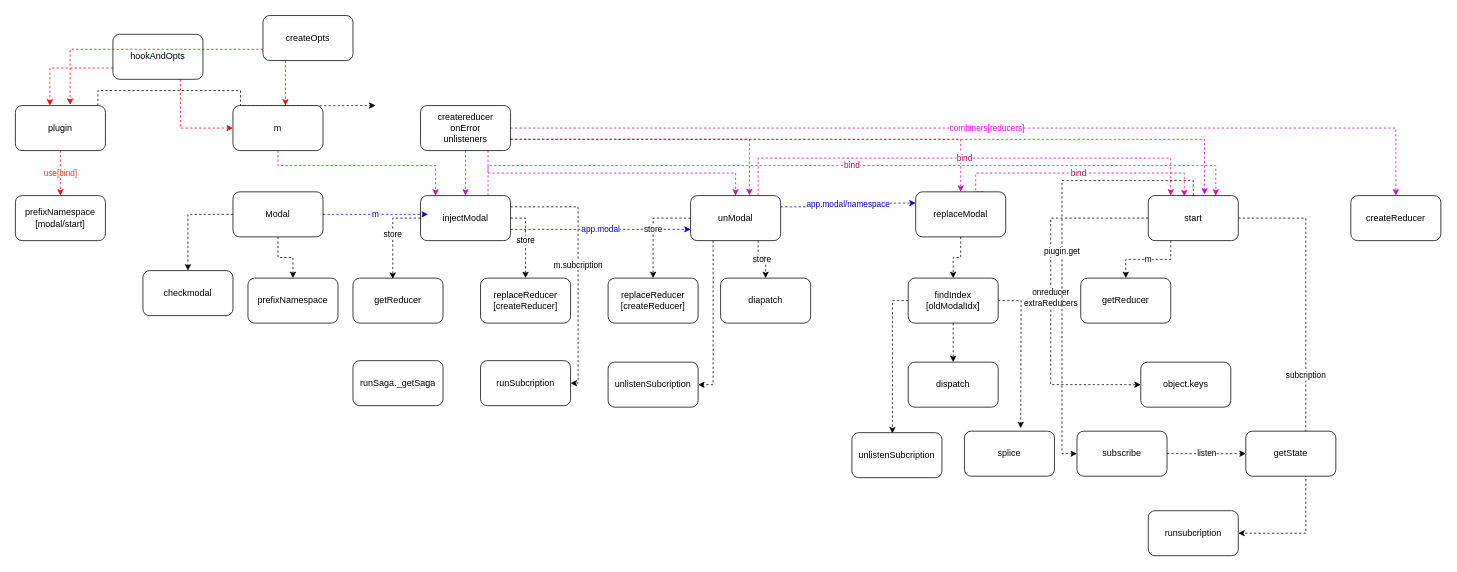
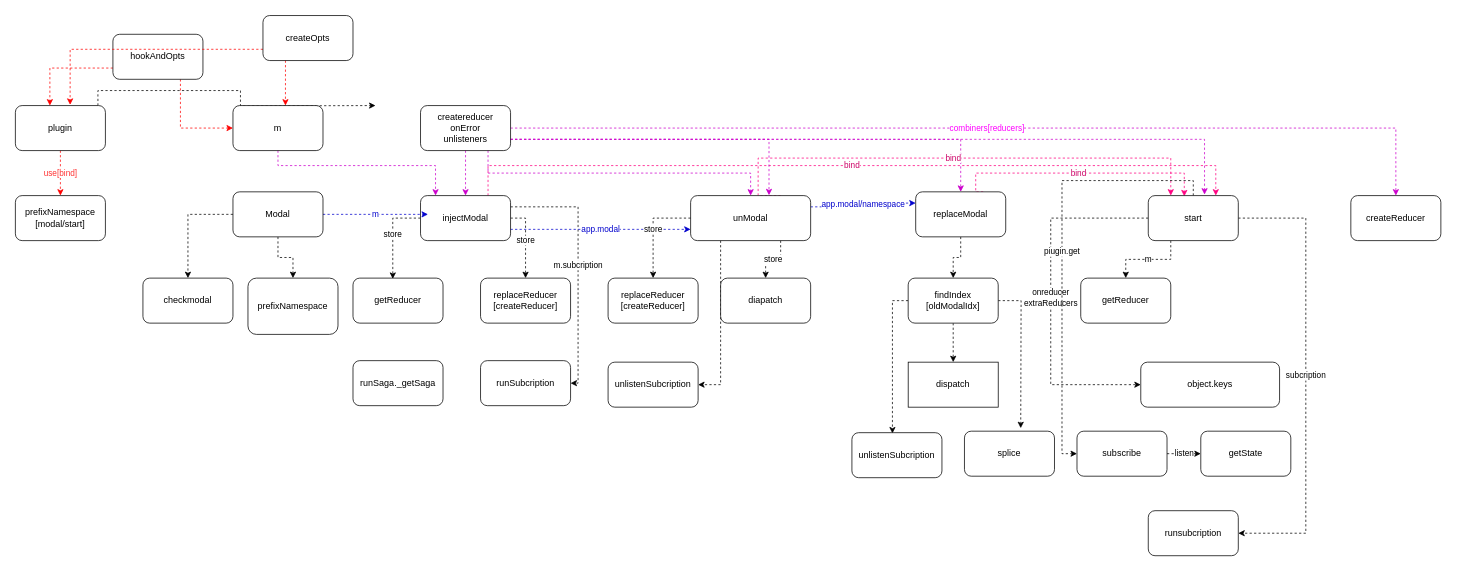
(735, 218) -> (750, 218)
(188, 293) -> (188, 300)
(293, 300) -> (293, 306)
(953, 384) -> (953, 384)
(1185, 384) -> (1210, 384)
(1290, 453) -> (1245, 453)
